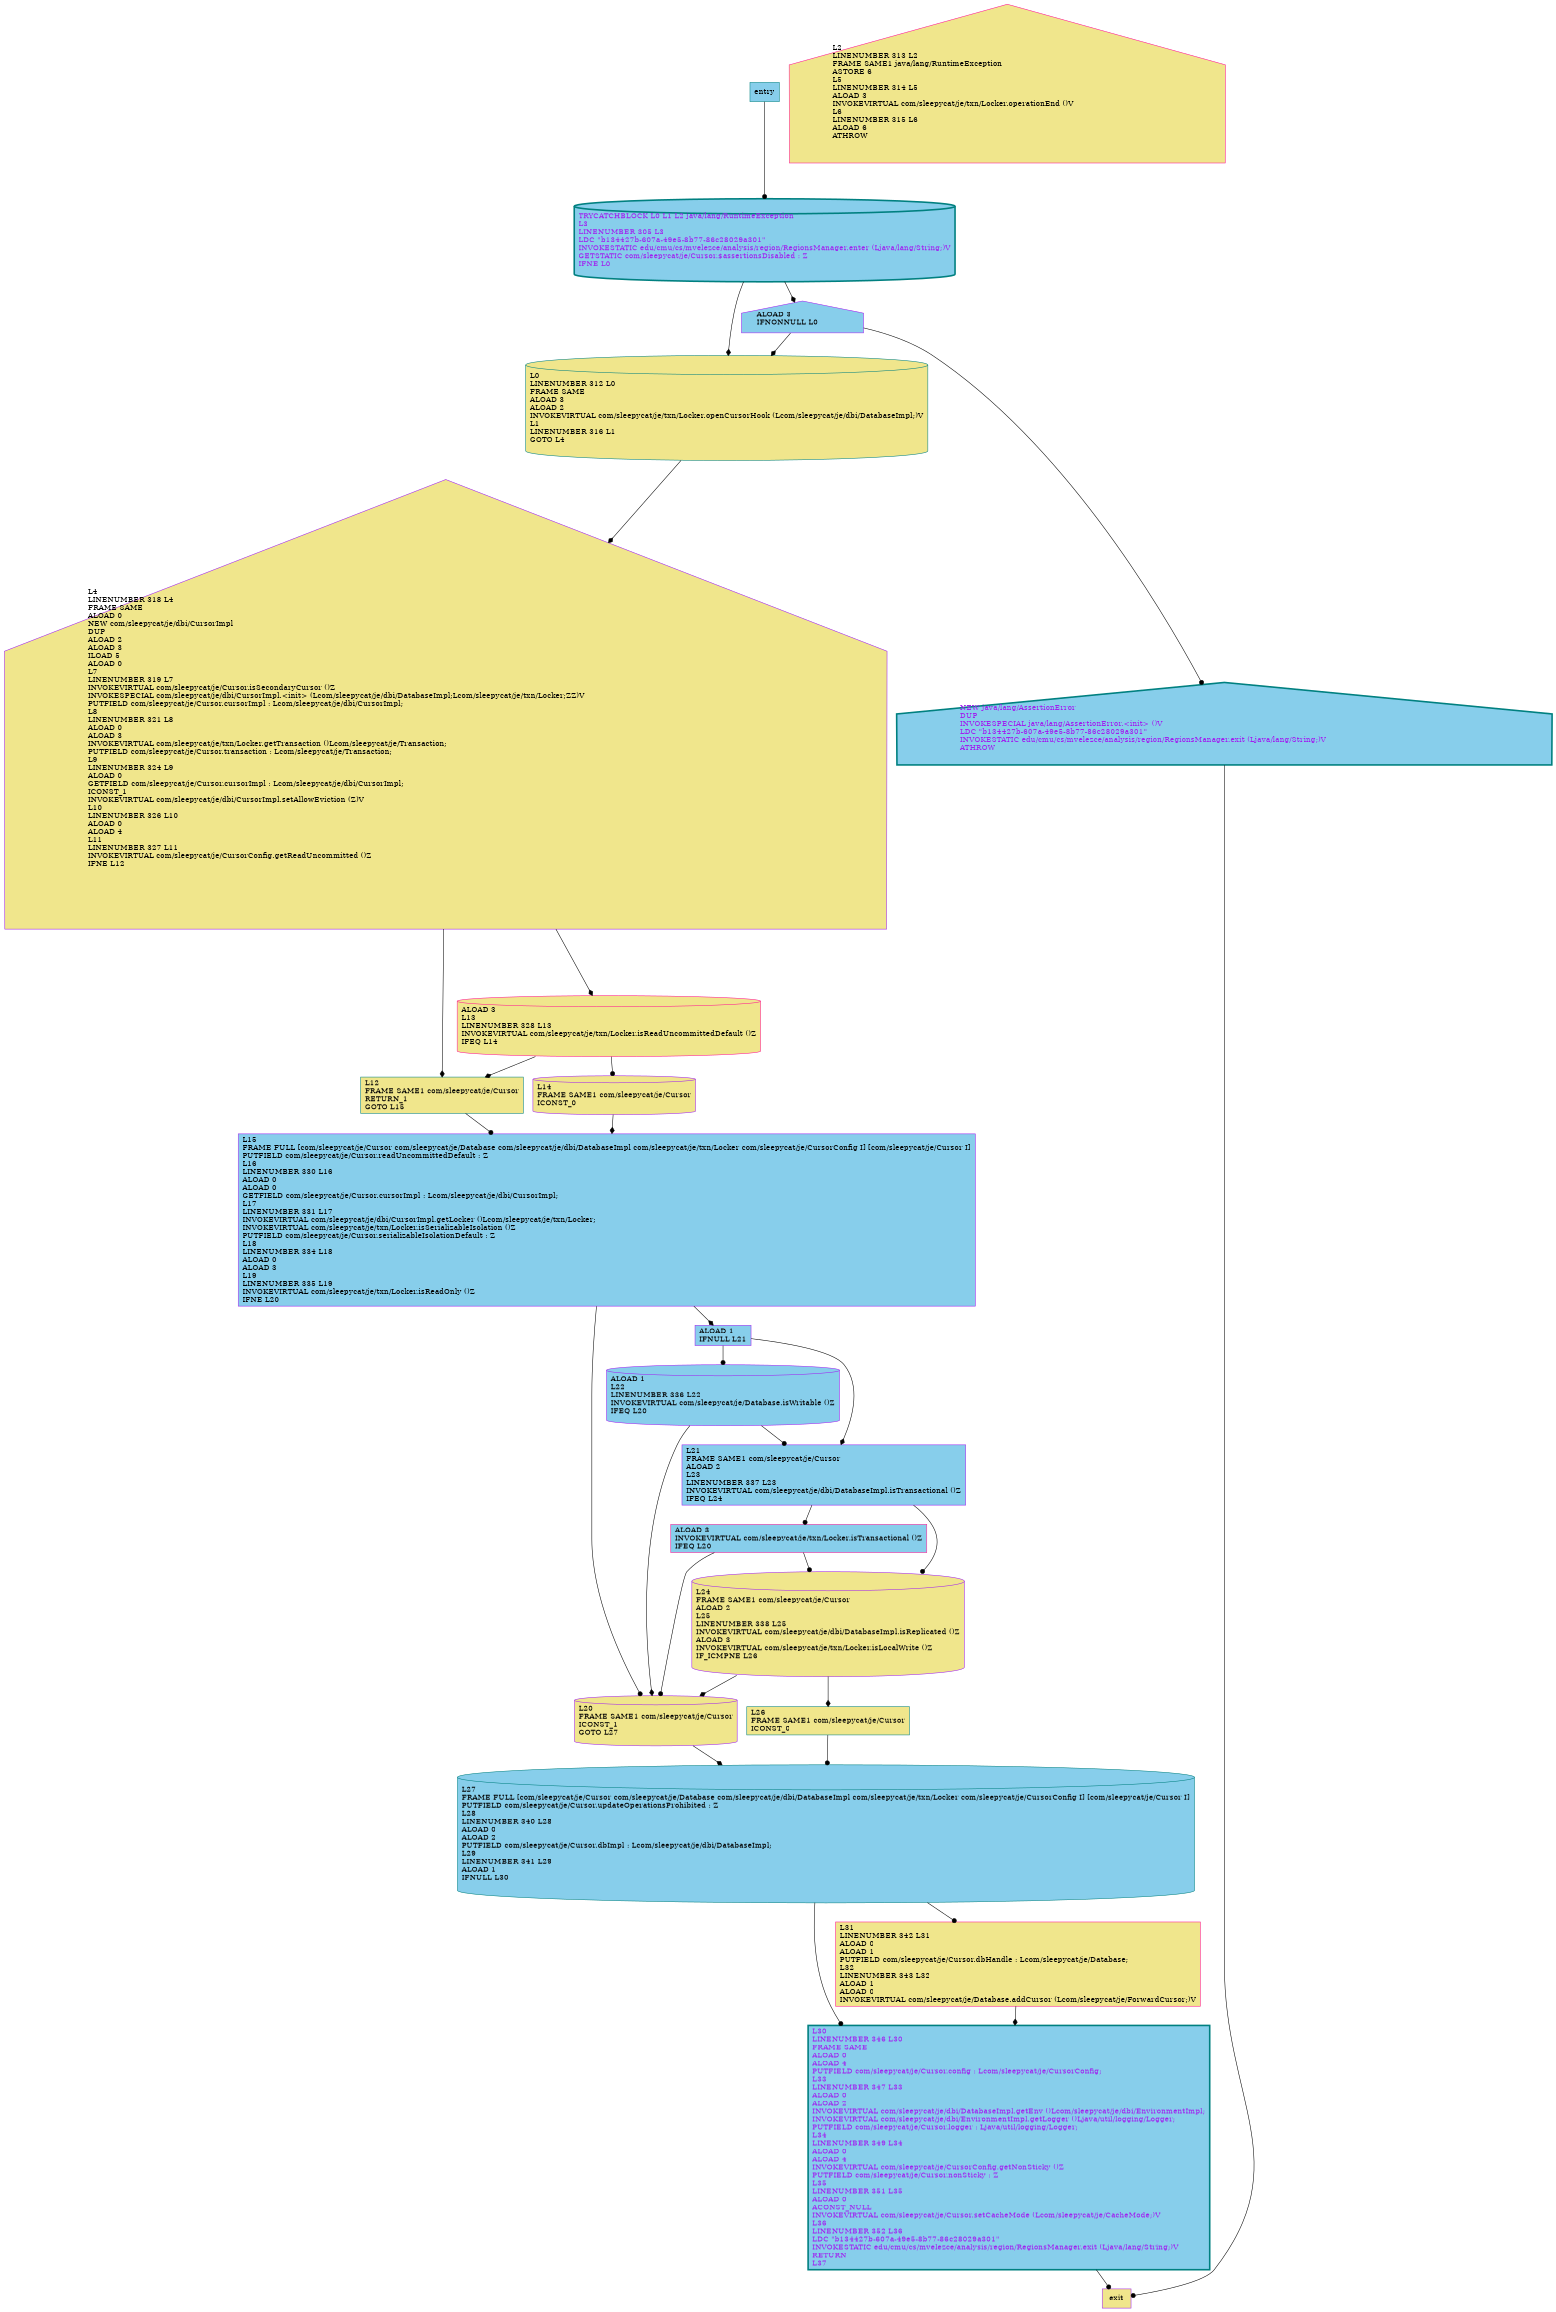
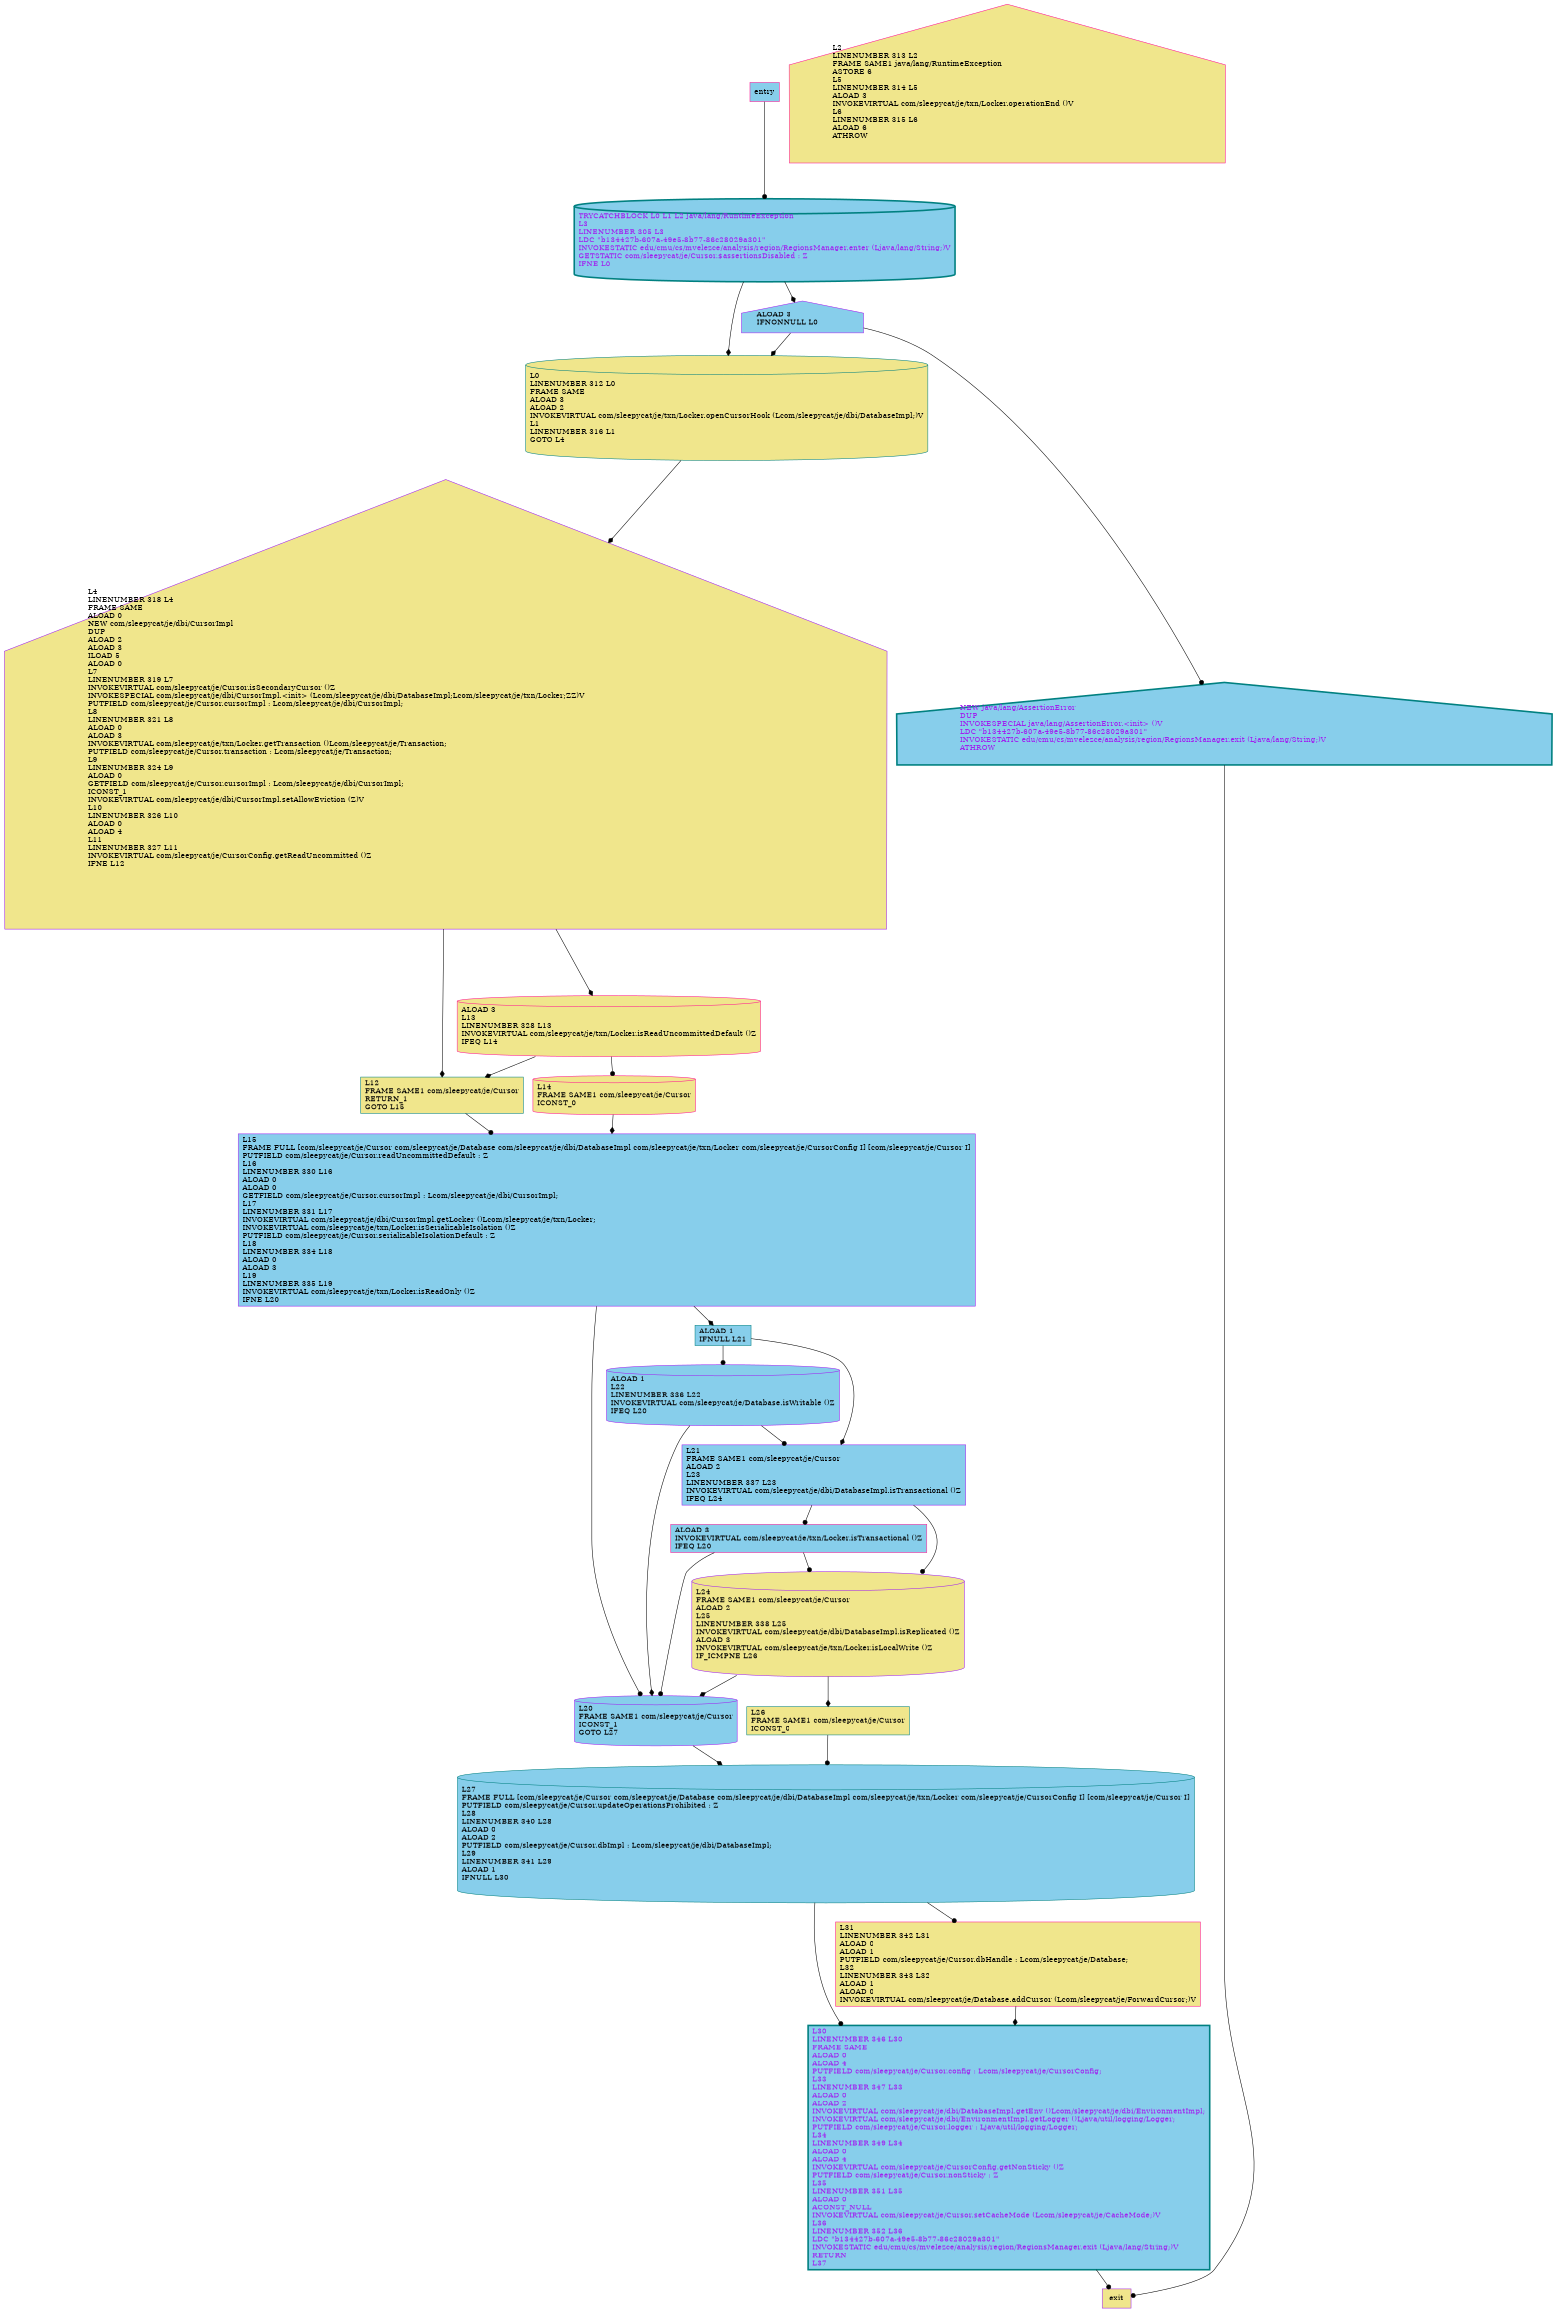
(765, 92) -> (765, 92)
(614, 1095) -> (614, 1095)
(723, 1335) -> (723, 1335)
(656, 1721) -> (656, 1721)
